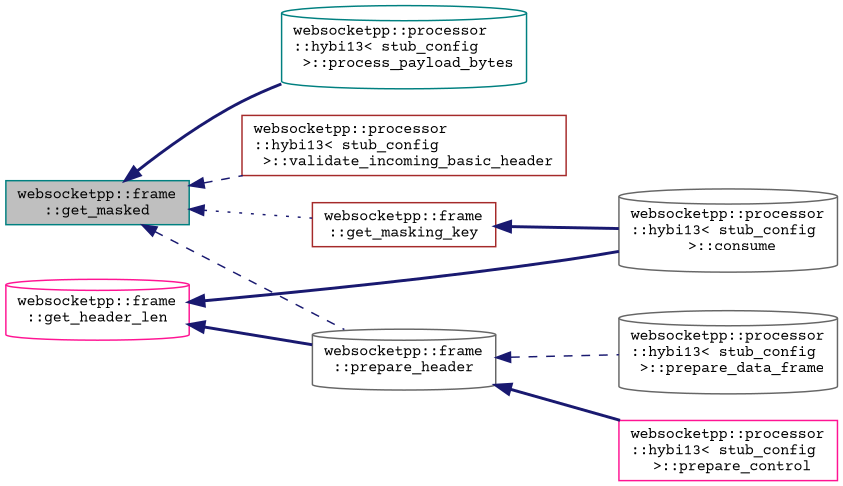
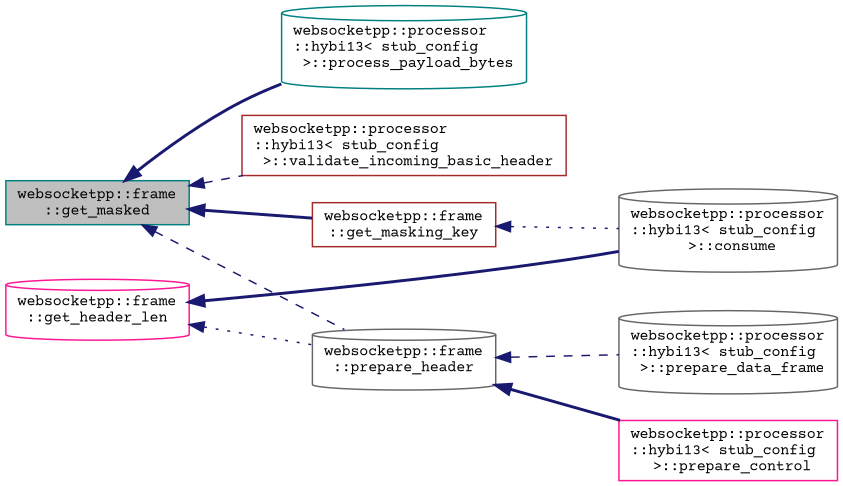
(258, 214) -> (258, 214)
(565, 228) -> (565, 228)
(258, 336) -> (258, 336)
